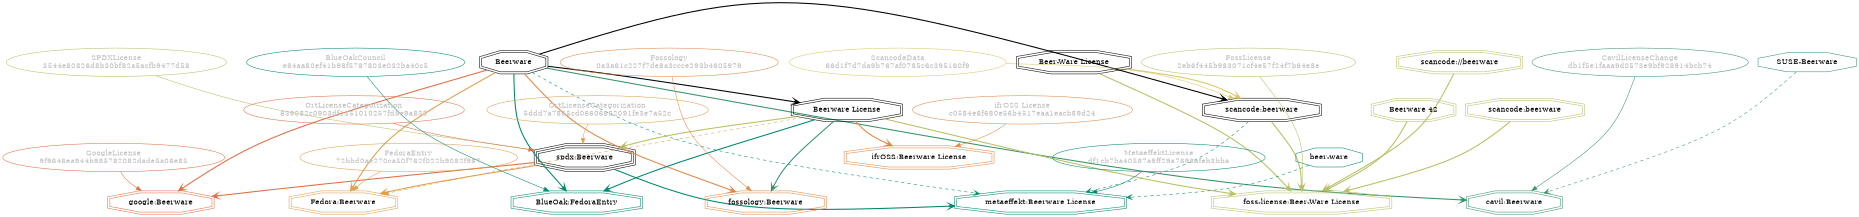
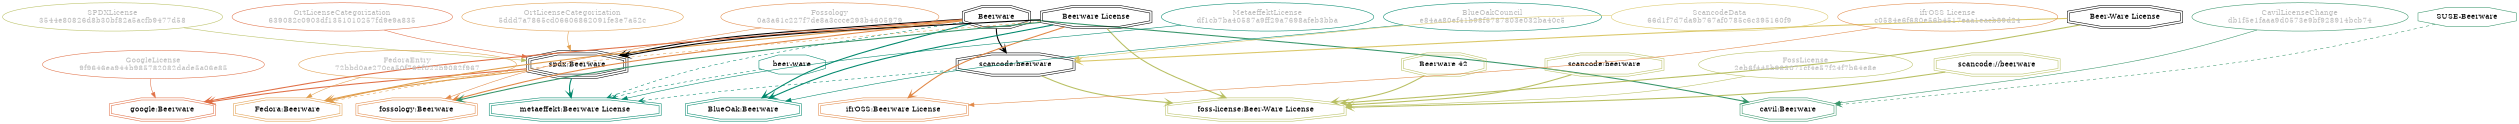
(665, 82) -> (793, 31)
(711, 128) -> (834, 31)
(595, 153) -> (651, 55)
(577, 203) -> (743, 110)
